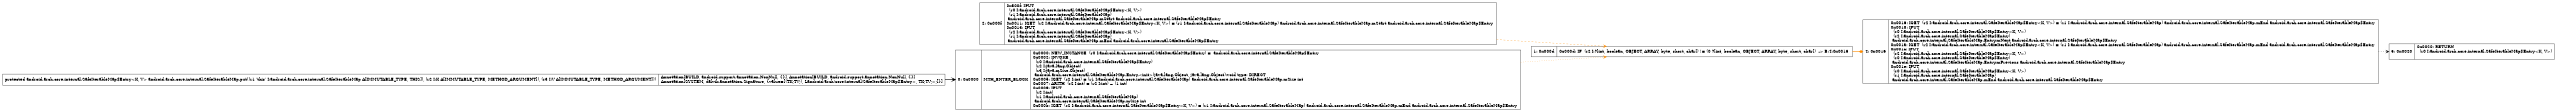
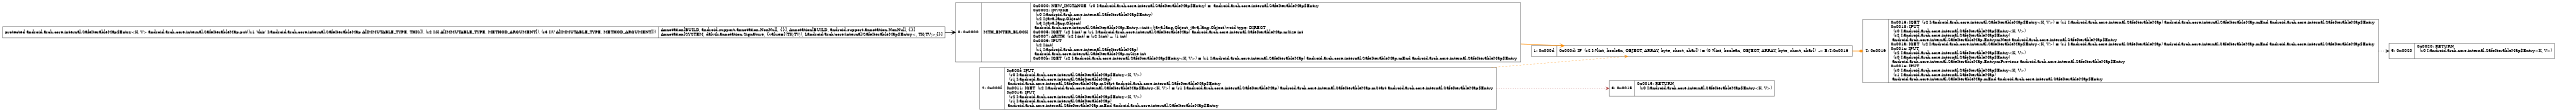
(1562, 60) -> (1541, 45)
(1059, 71) -> (1057, 23)
none -> (1692, 88)
